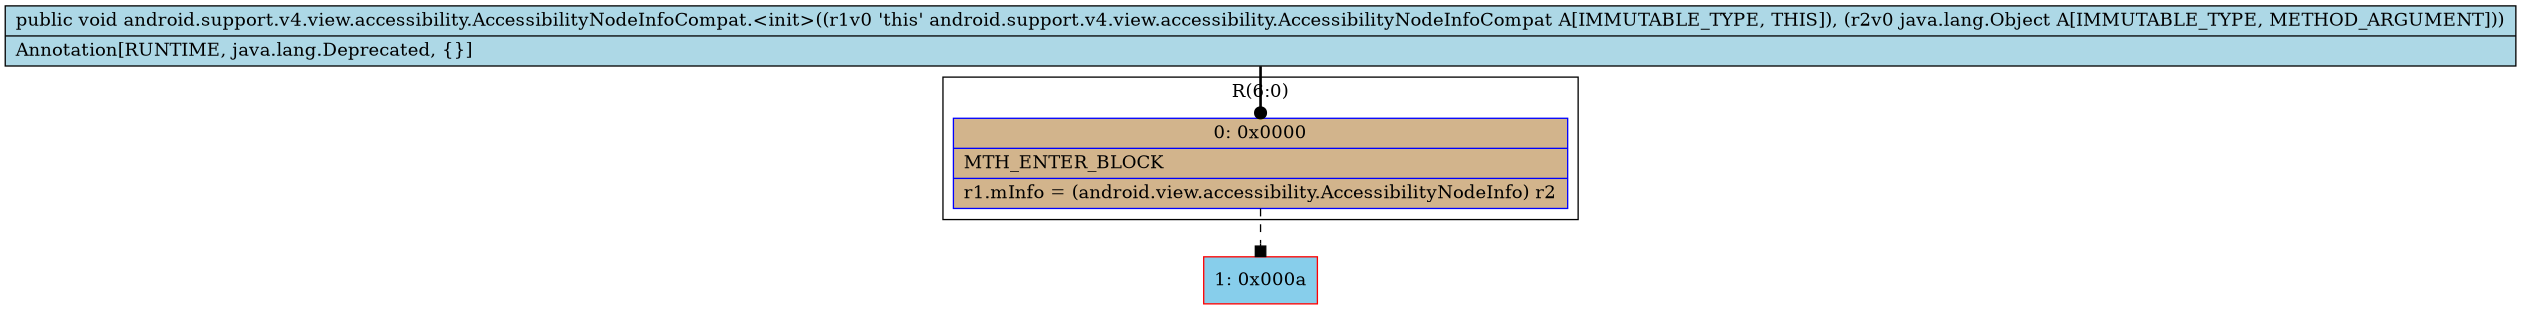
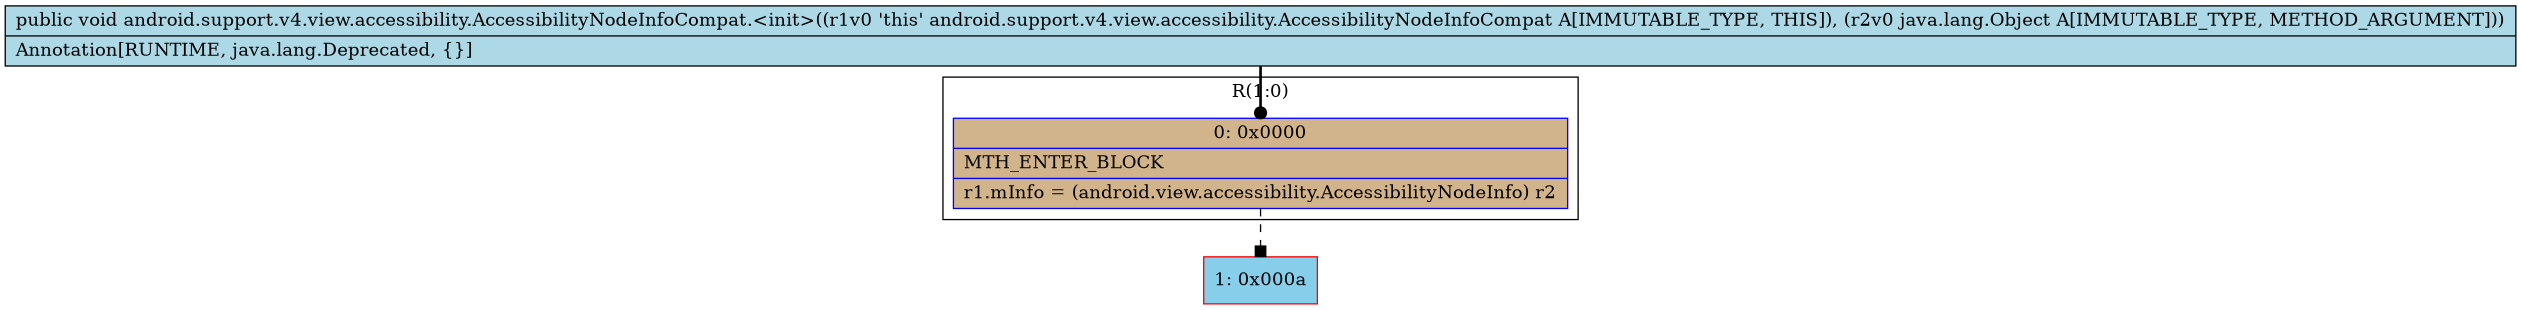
(1261, 92) -> (1261, 92)
